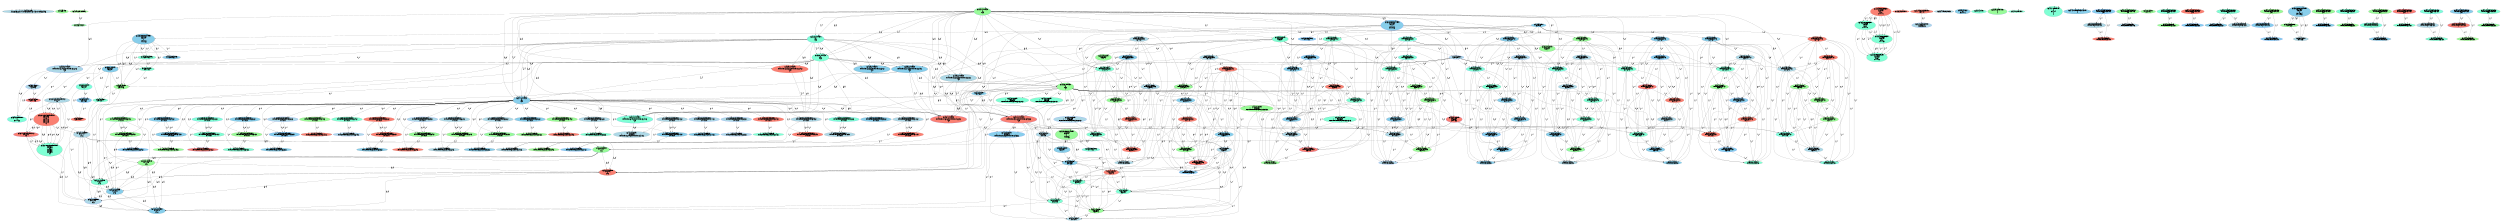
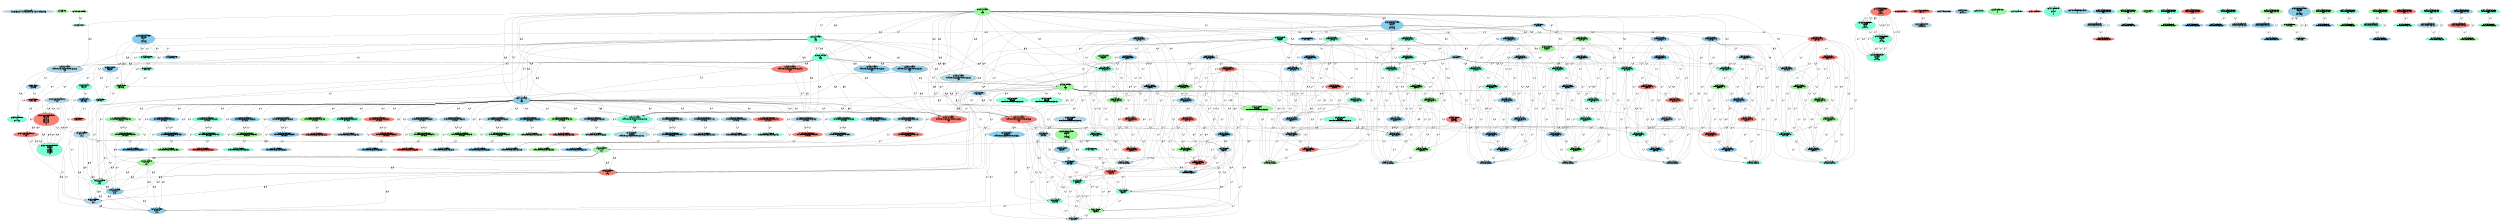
none -> (2035, 12)
